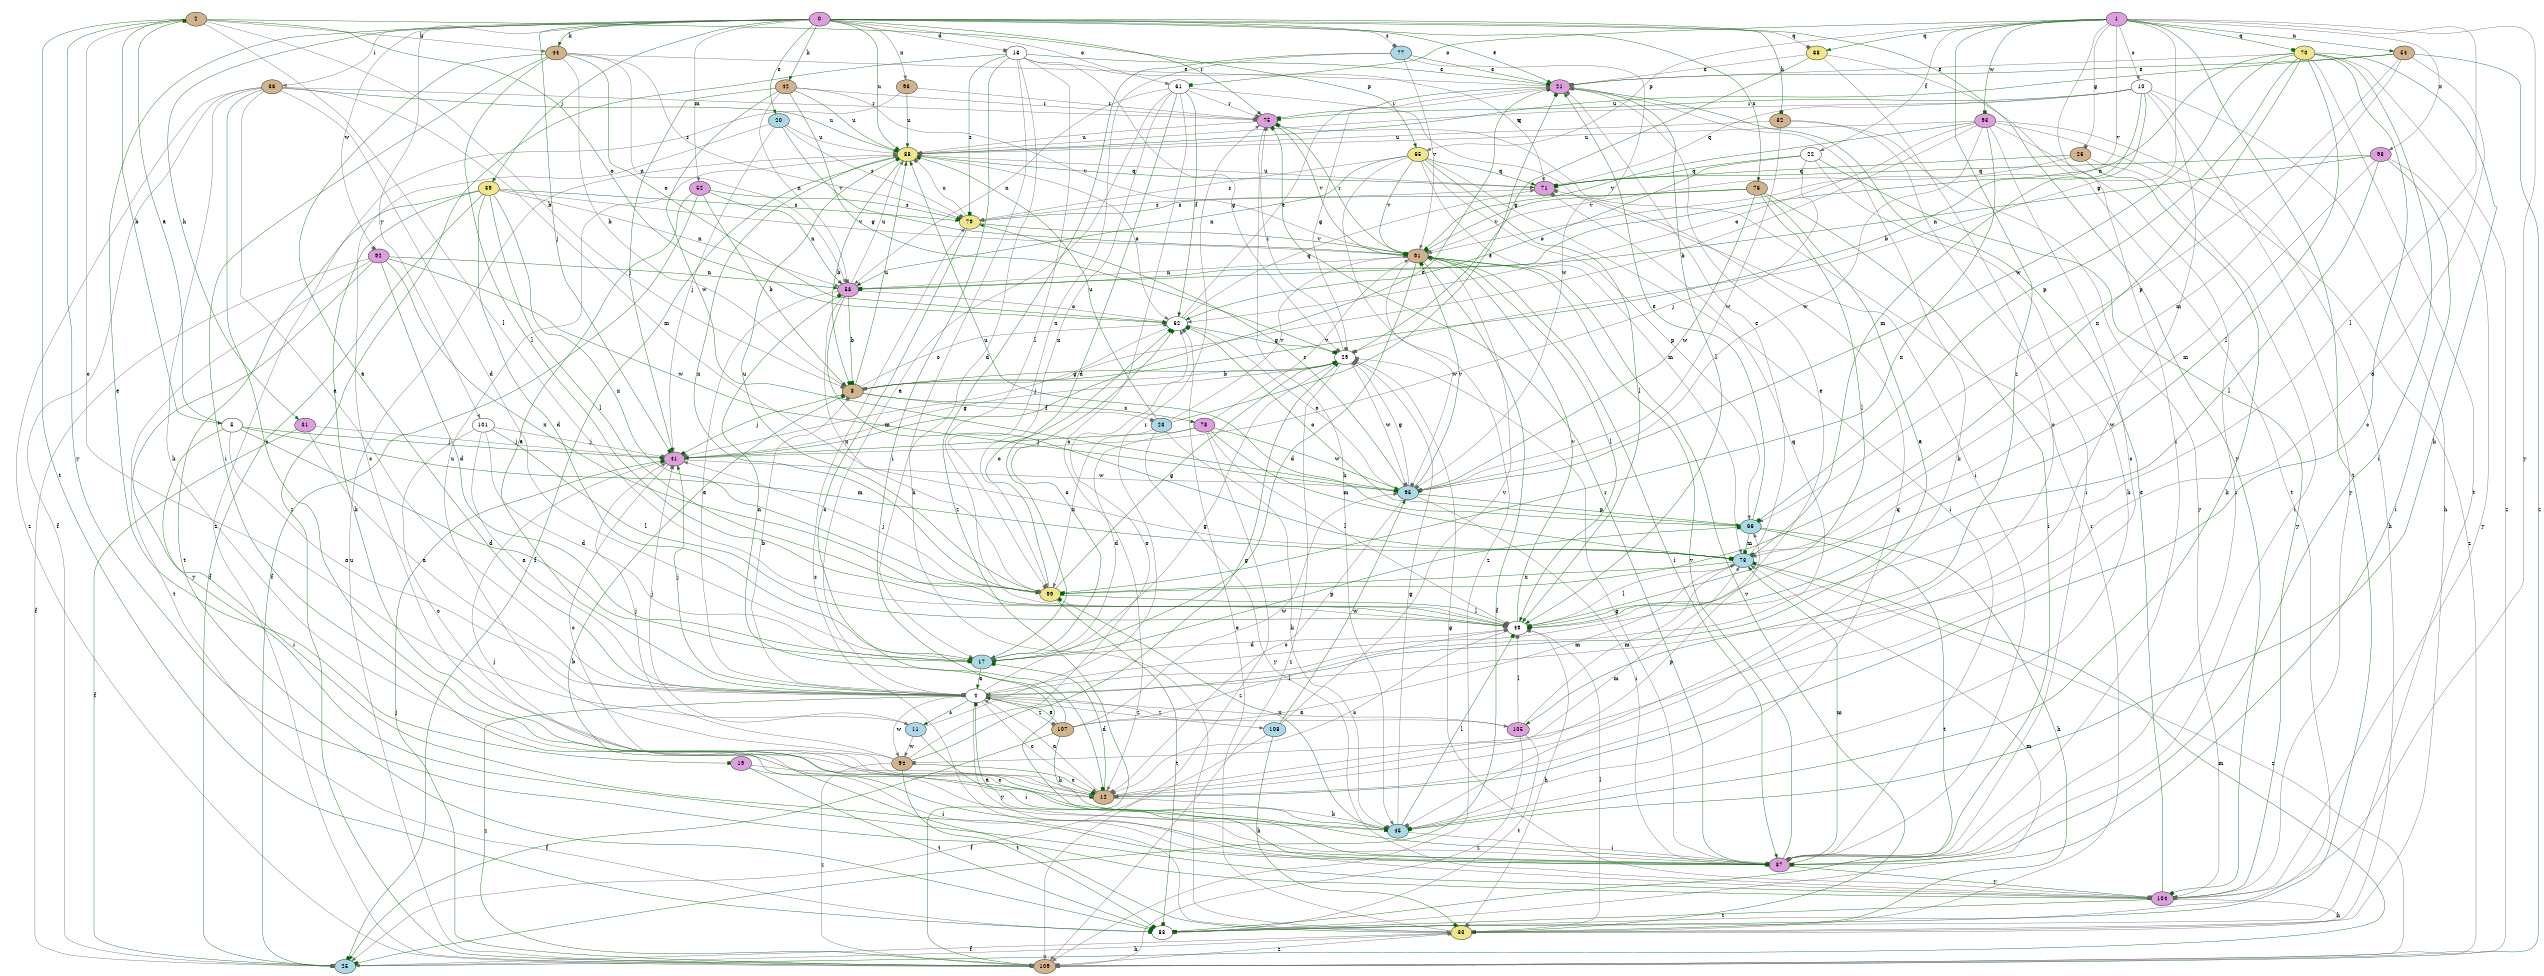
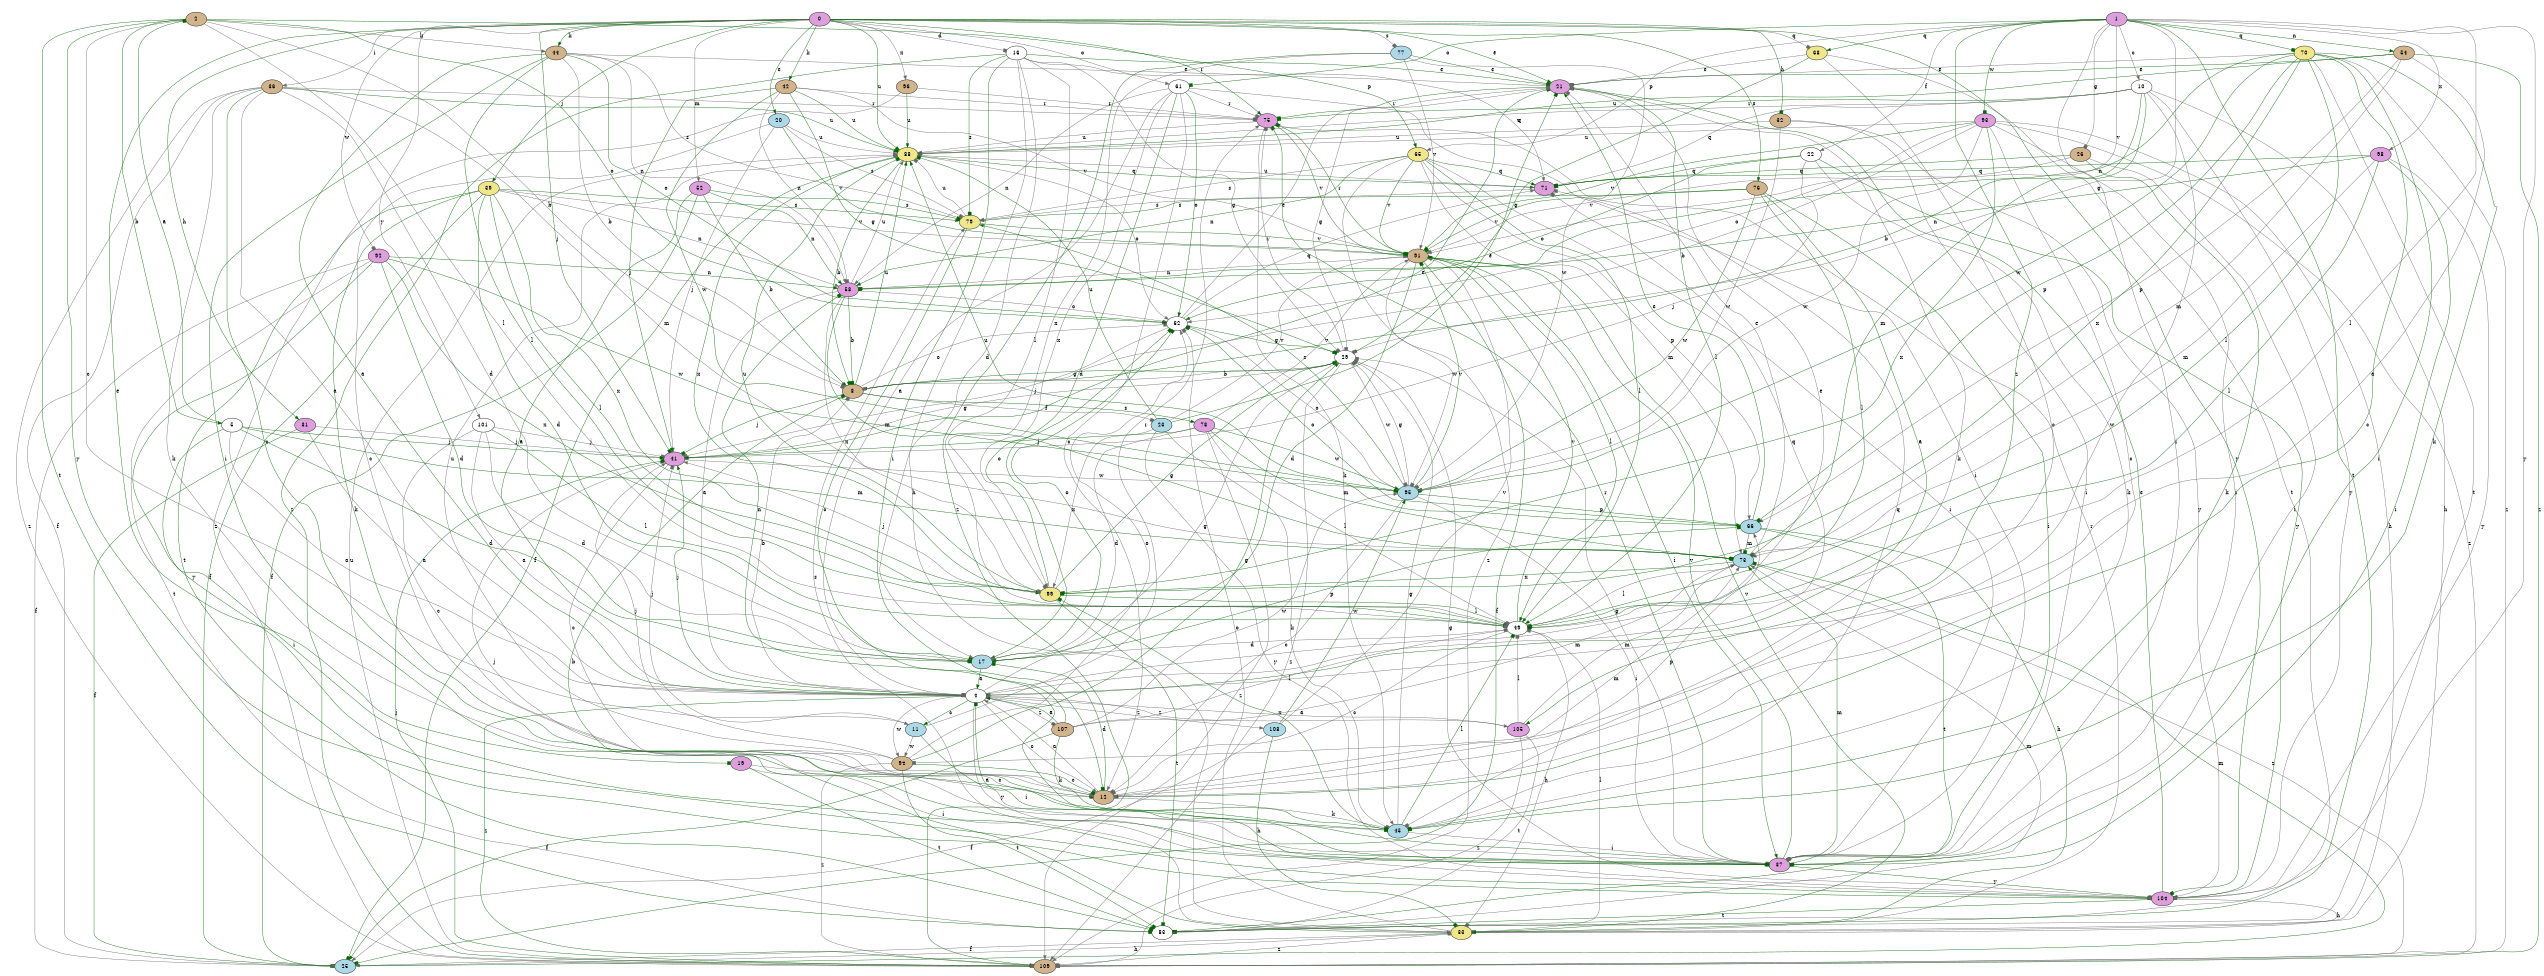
(1196, 205) -> (1196, 205)
